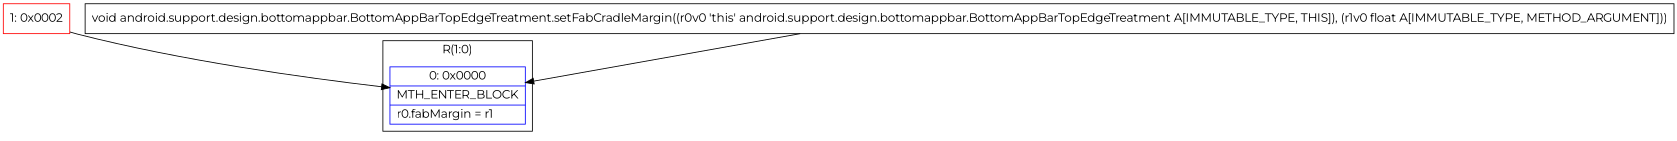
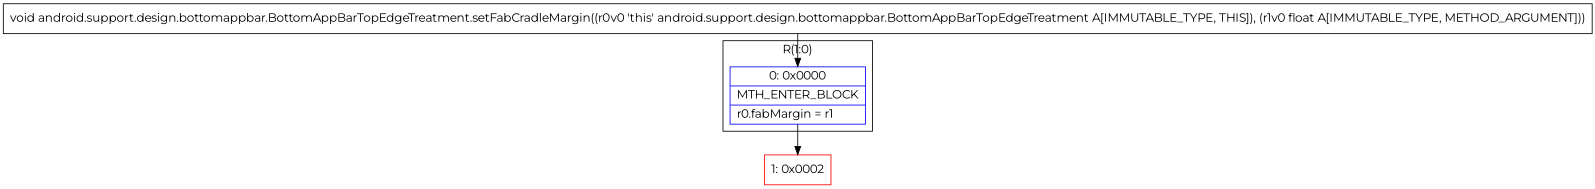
(225, 64) -> (798, 136)
